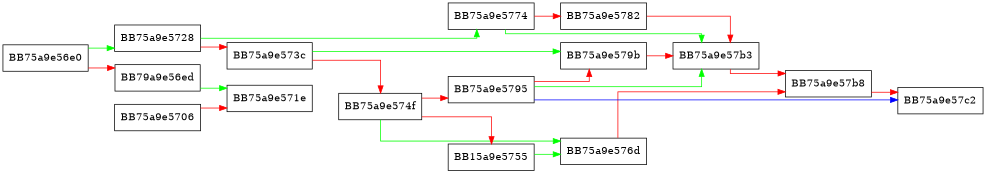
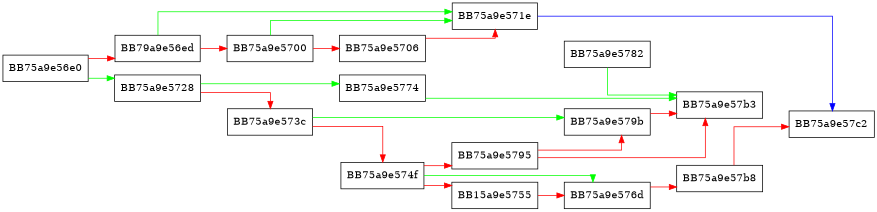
(544, 16) -> none
(698, 16) -> (608, 92)
none -> (270, 48)
(752, 73) -> none
(623, 87) -> (638, 158)
(712, 100) -> (729, 16)
(544, 154) -> (547, 195)
